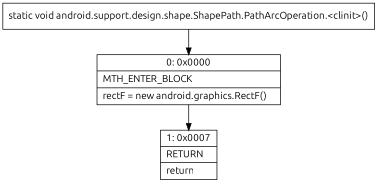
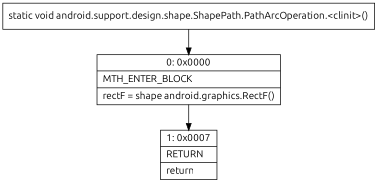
(185, 96) -> (189, 96)
